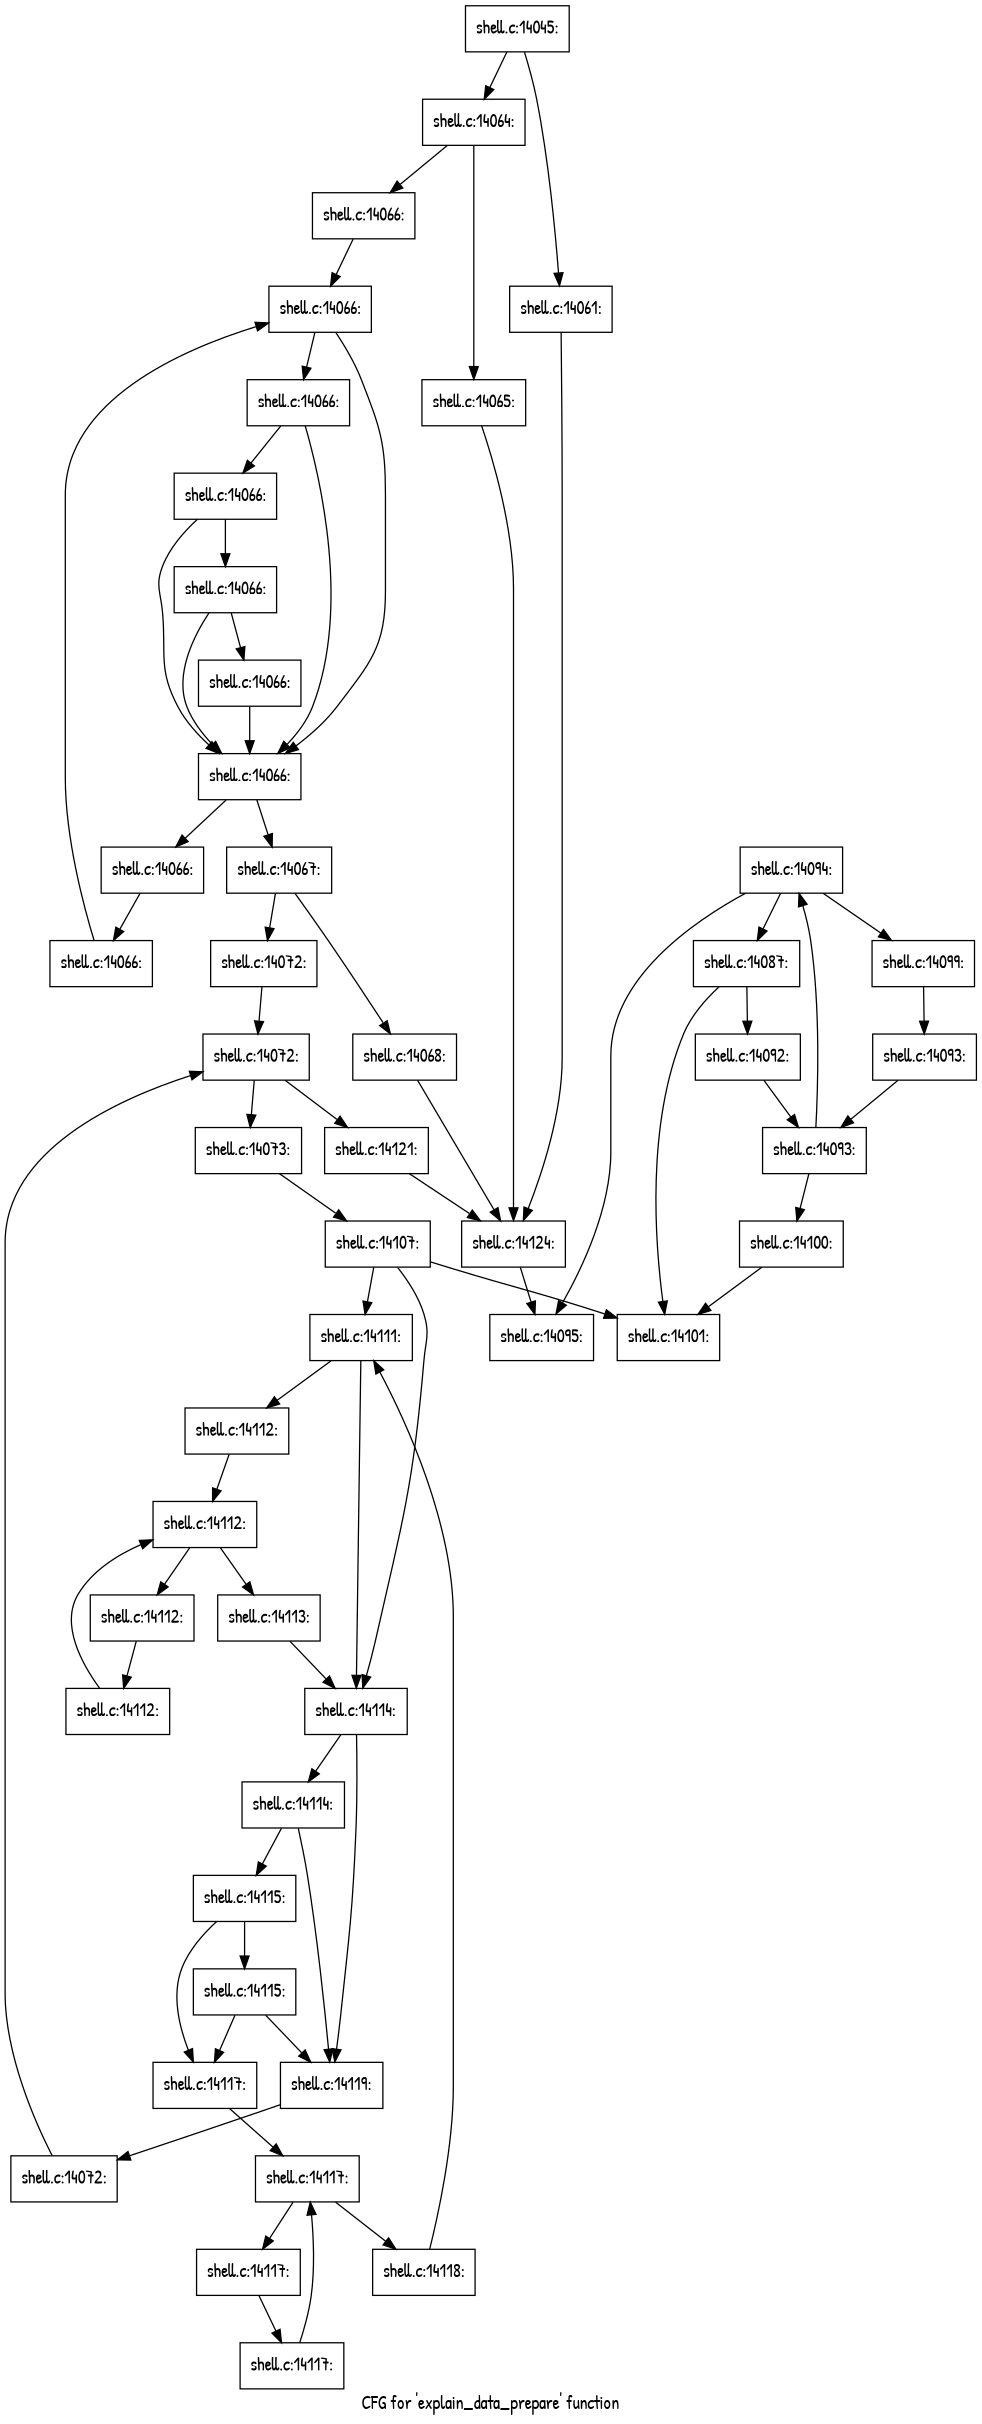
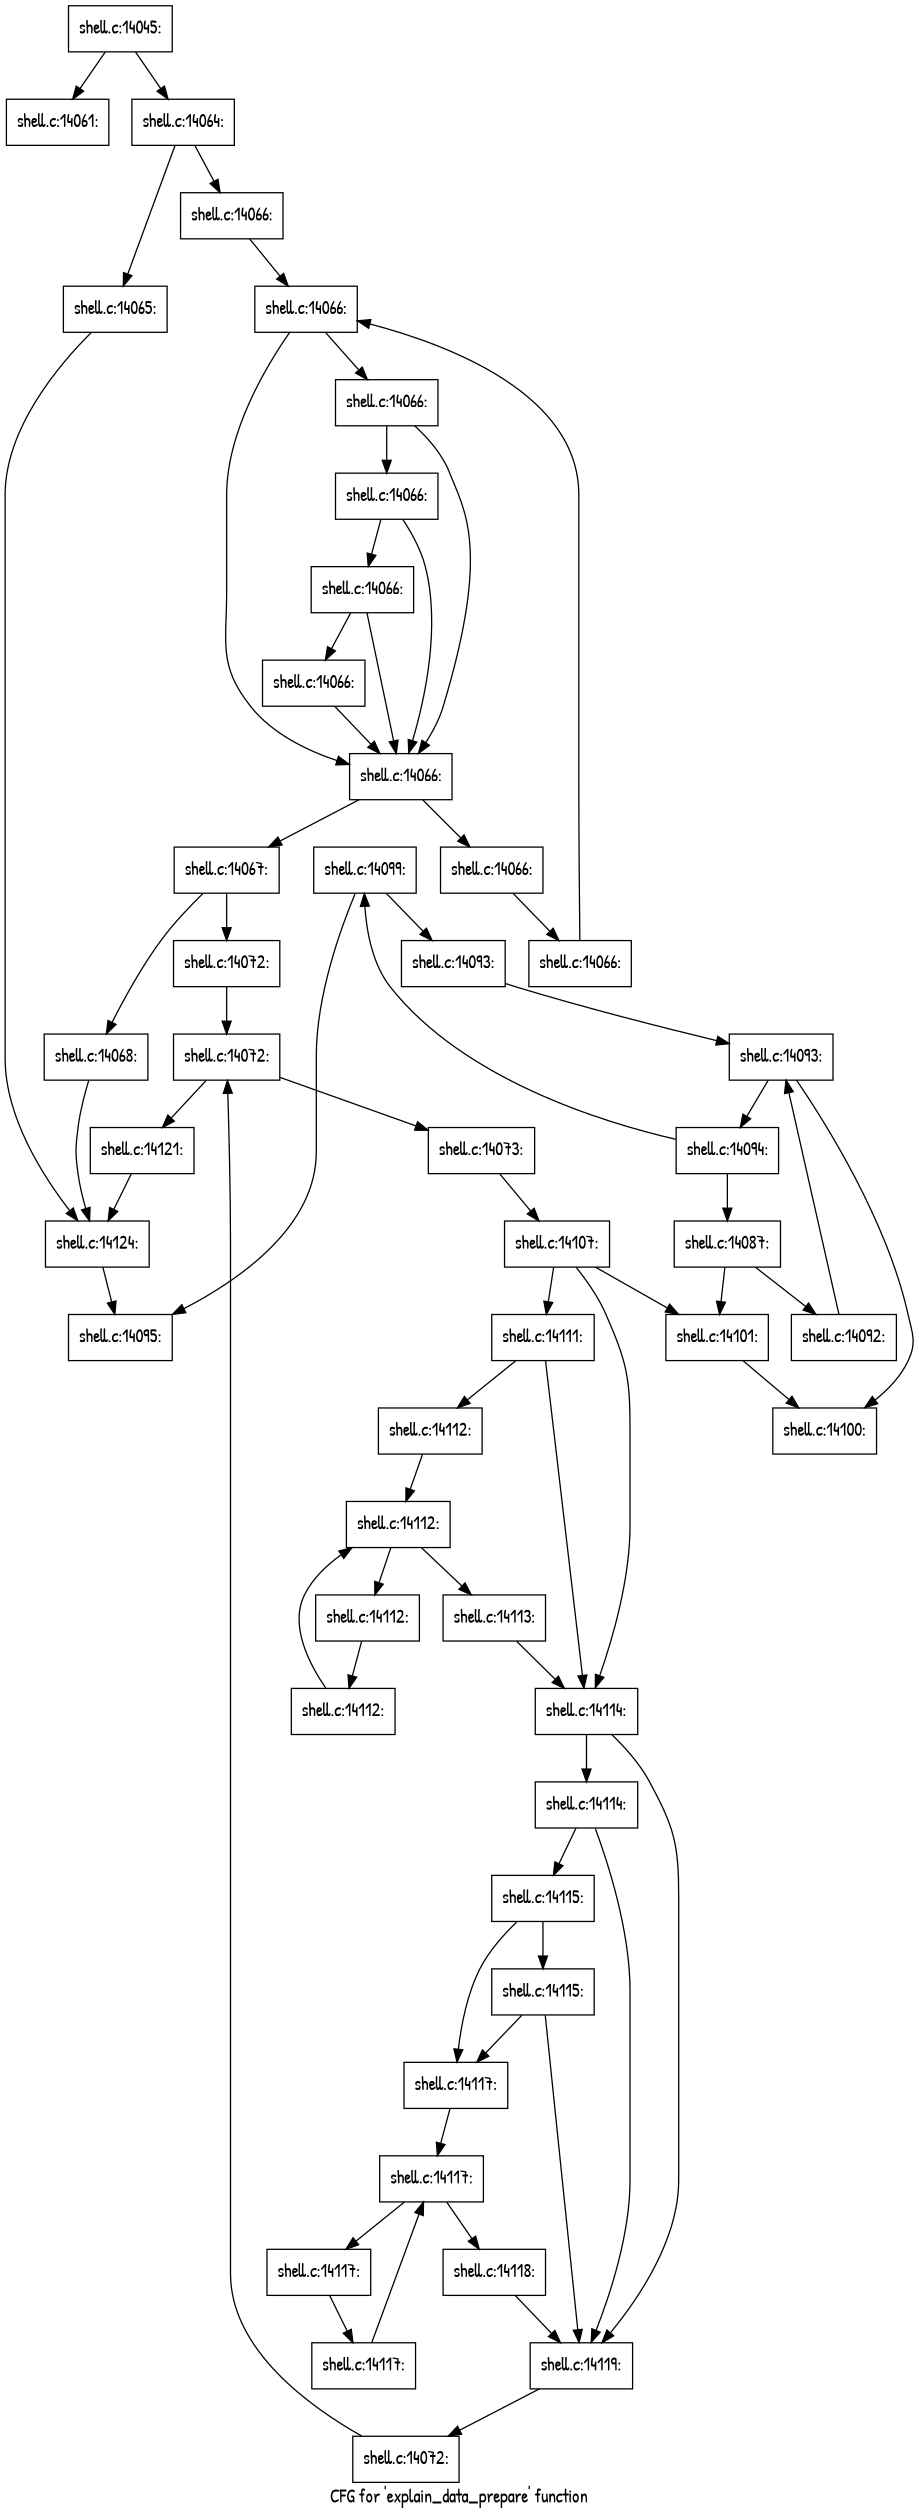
(562, 773) -> none
(611, 1073) -> (316, 1128)
(735, 1287) -> (766, 1380)
(453, 1805) -> (533, 2314)
